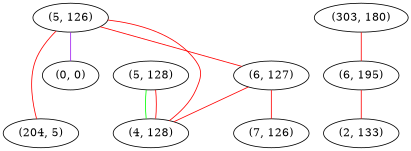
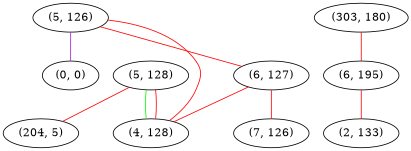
(33, 72) -> (96, 104)
